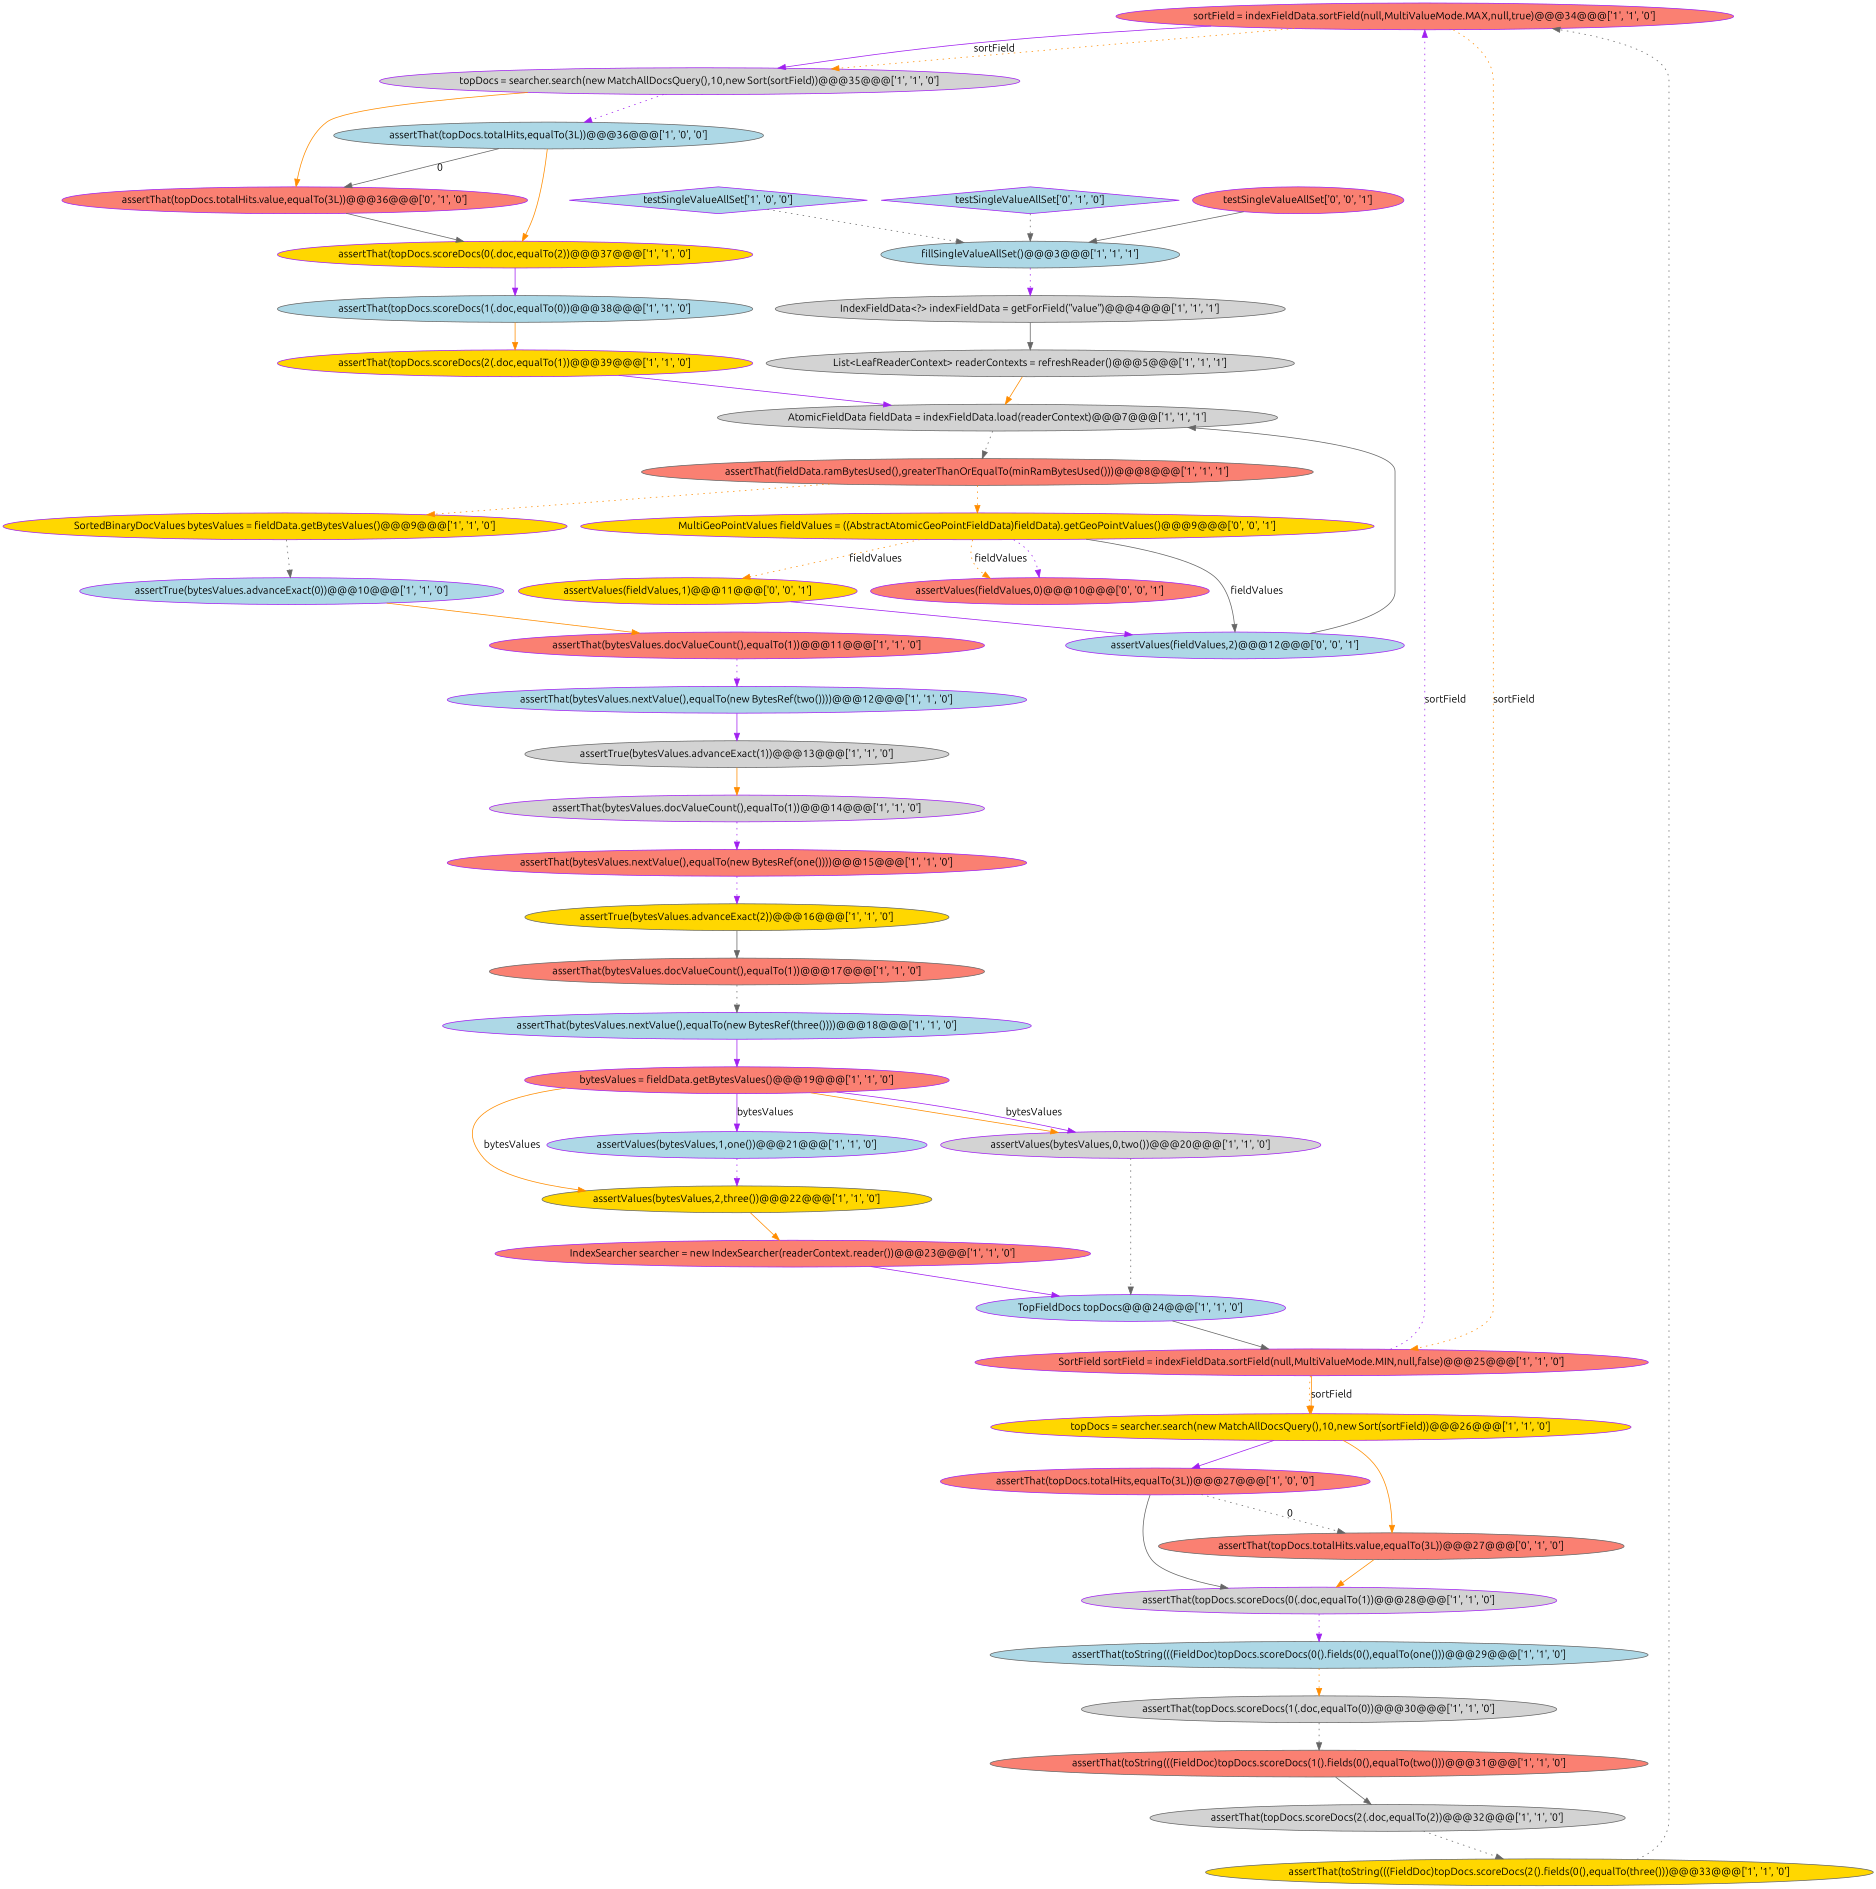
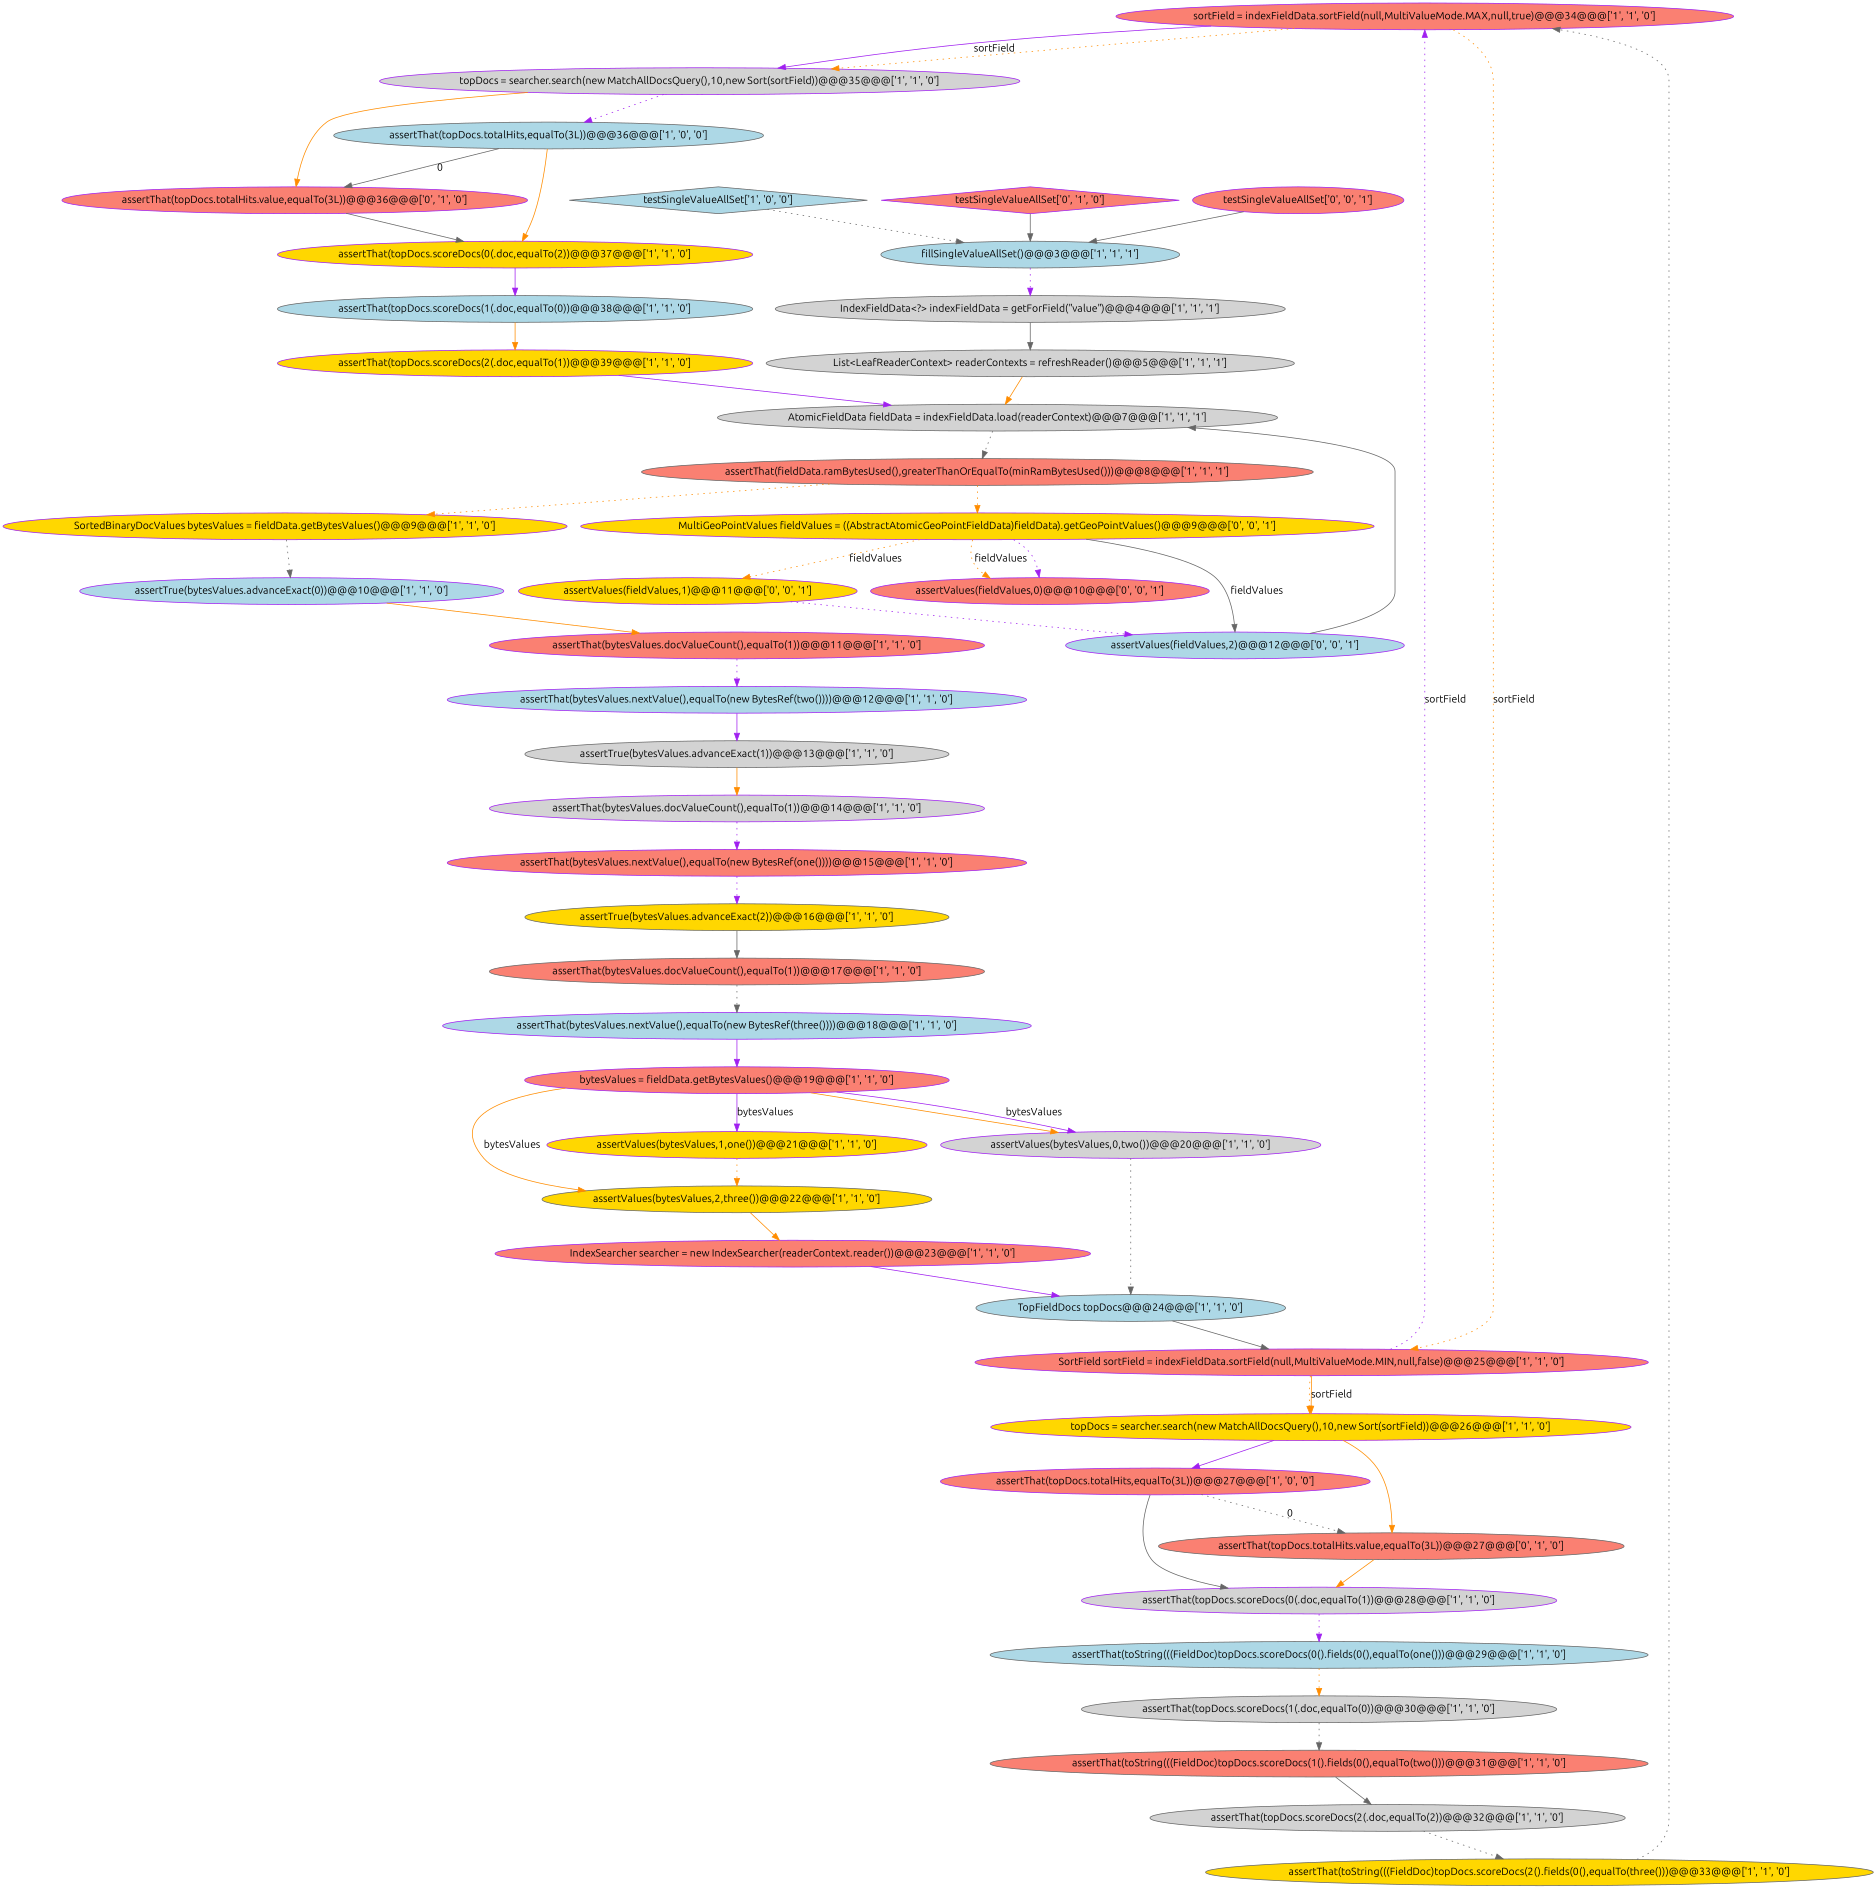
(718, 200) -> (718, 200)
(1030, 200) -> (1030, 200)
(1030, 224) -> (1030, 224)
(958, 618) -> (958, 618)
(737, 1145) -> (737, 1145)
(737, 1168) -> (737, 1168)
(1131, 1308) -> (1131, 1308)
